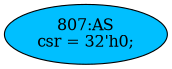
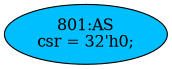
(86, 34) -> (86, 34)
